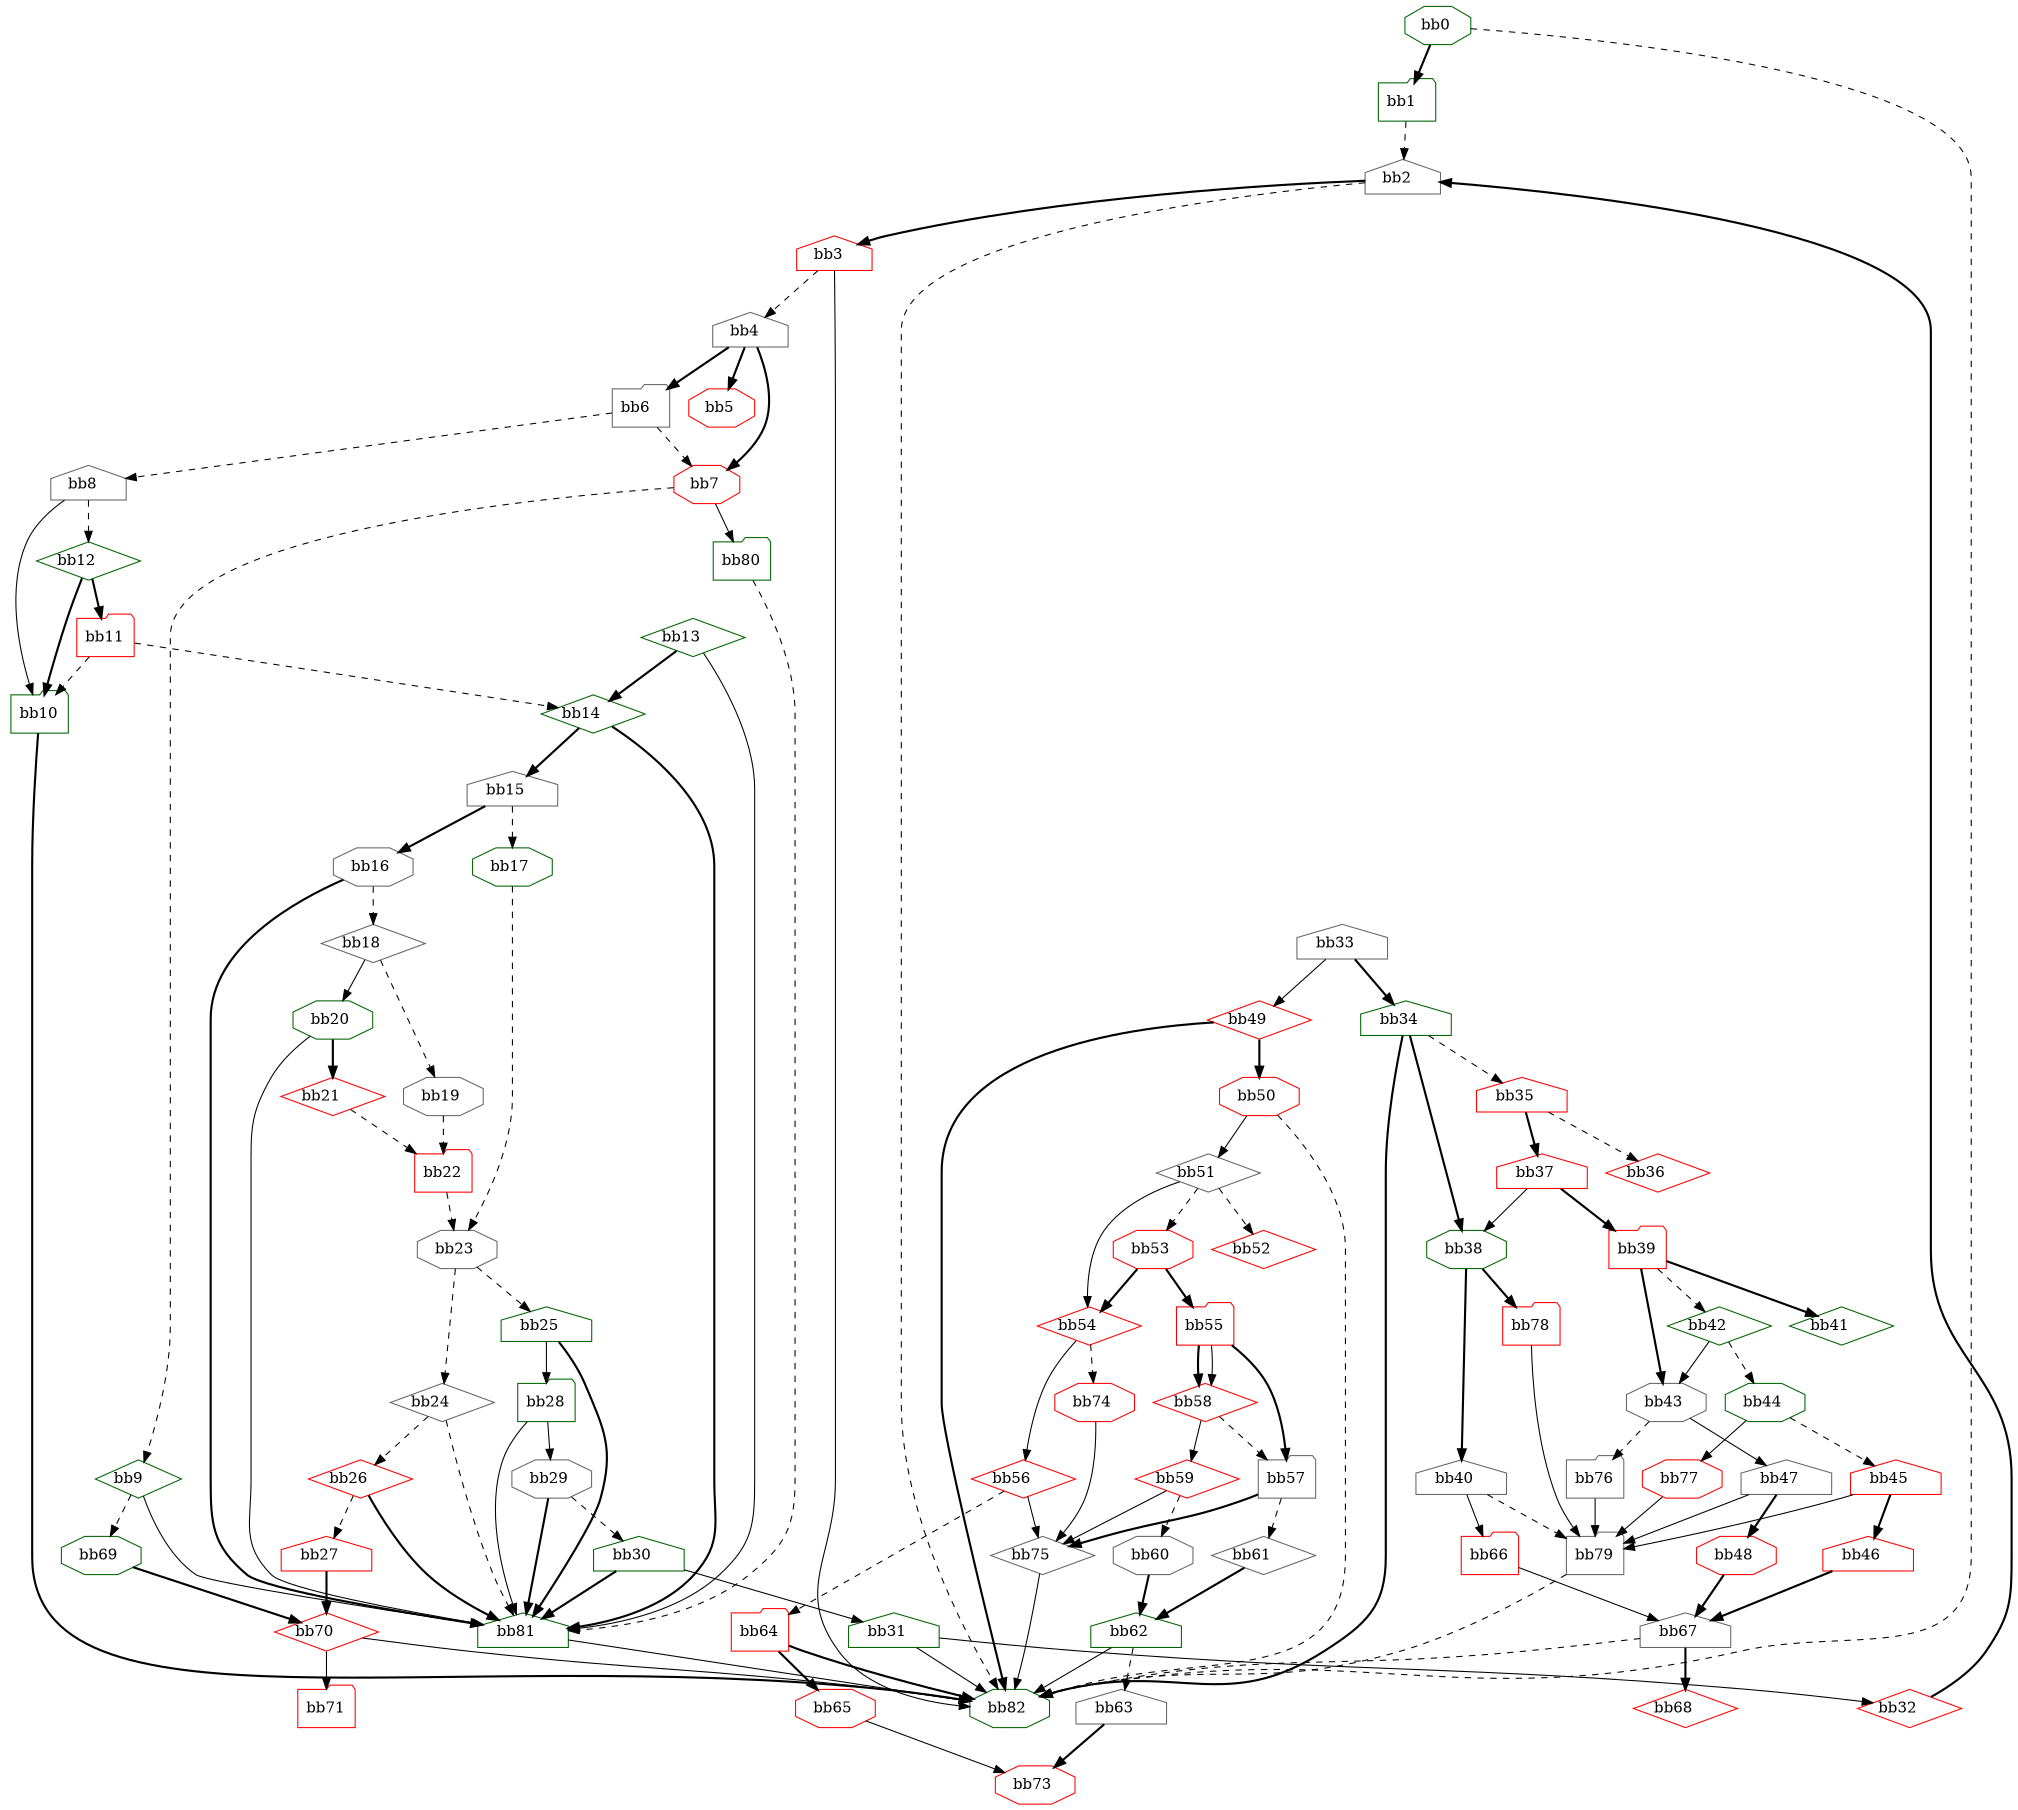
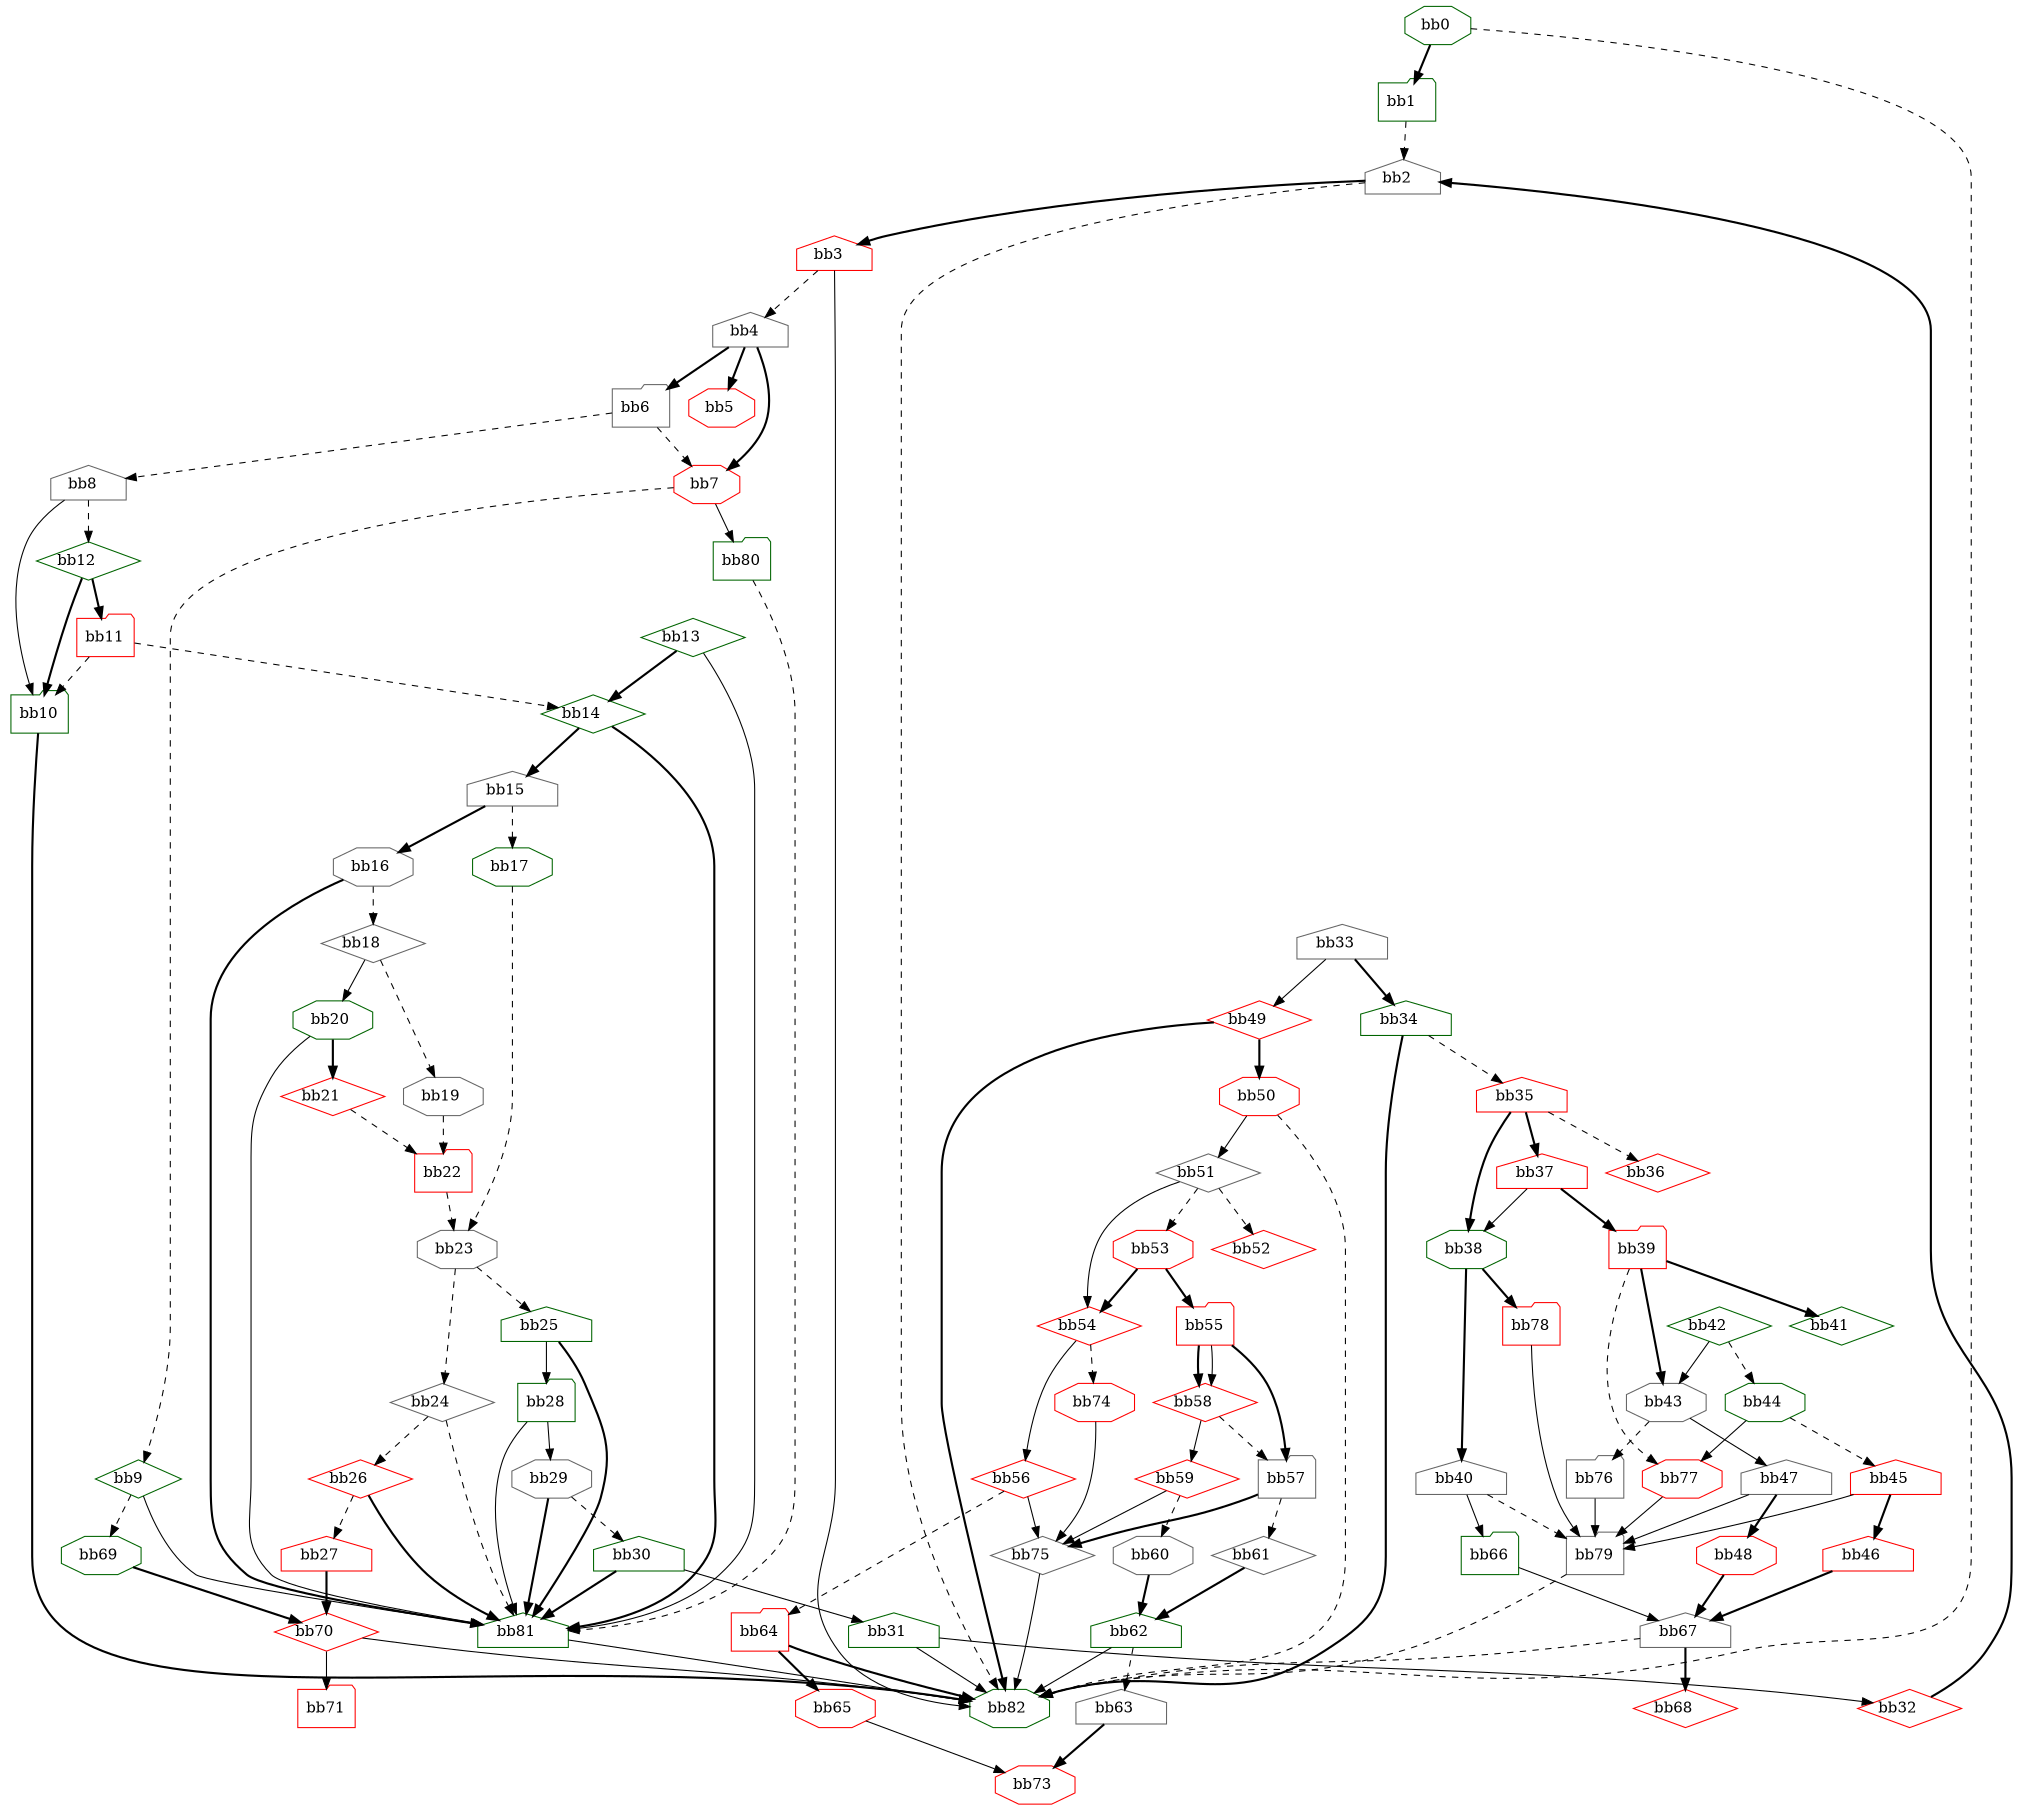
(1434, 1128) -> (1483, 1163)
(1677, 1287) -> (1607, 1369)
(1490, 1556) -> (1490, 1556)
